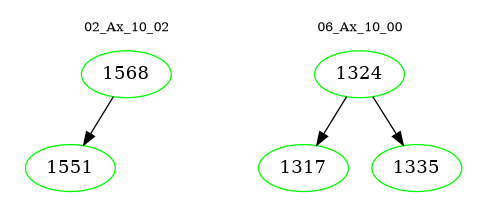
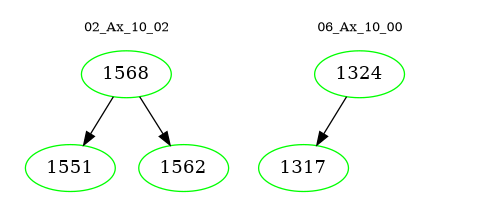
none -> (184, 168)
(417, 168) -> none
